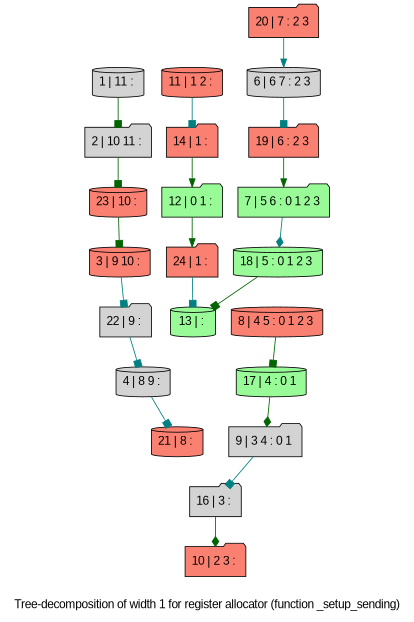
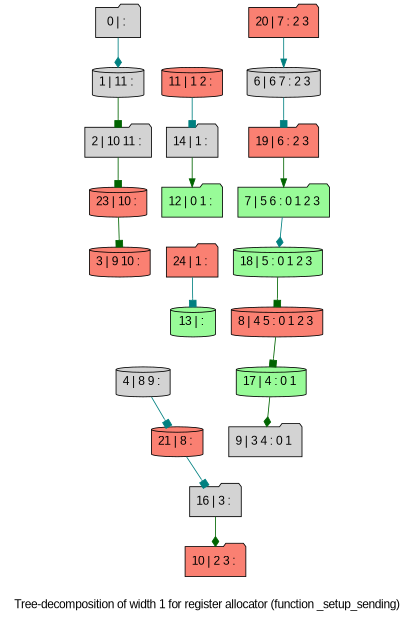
none -> (118, 22)
(192, 142) -> (192, 142)
(192, 228) -> none
(238, 290) -> (278, 288)
(126, 322) -> none
(243, 469) -> (194, 468)
